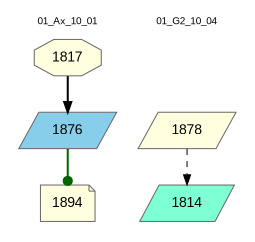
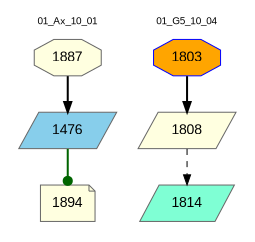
(187, 22) -> (187, 22)
(68, 58) -> (68, 58)
none -> (187, 58)
(68, 130) -> (68, 130)
(187, 130) -> (187, 130)
